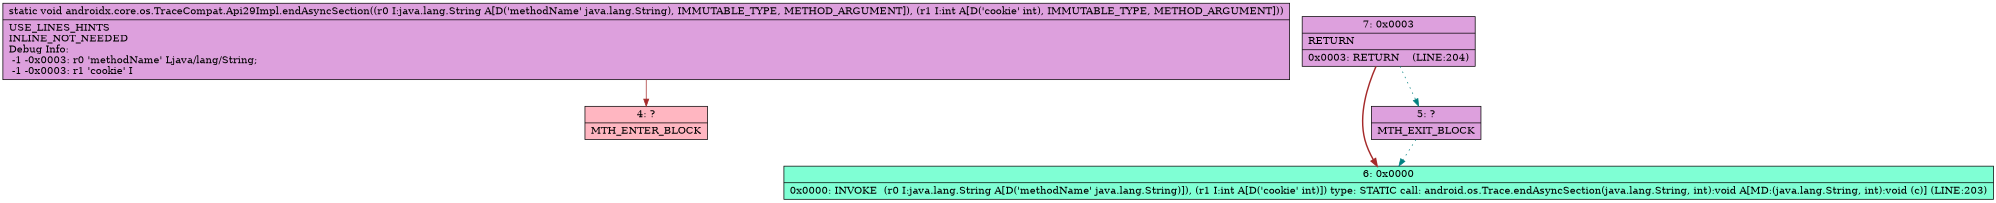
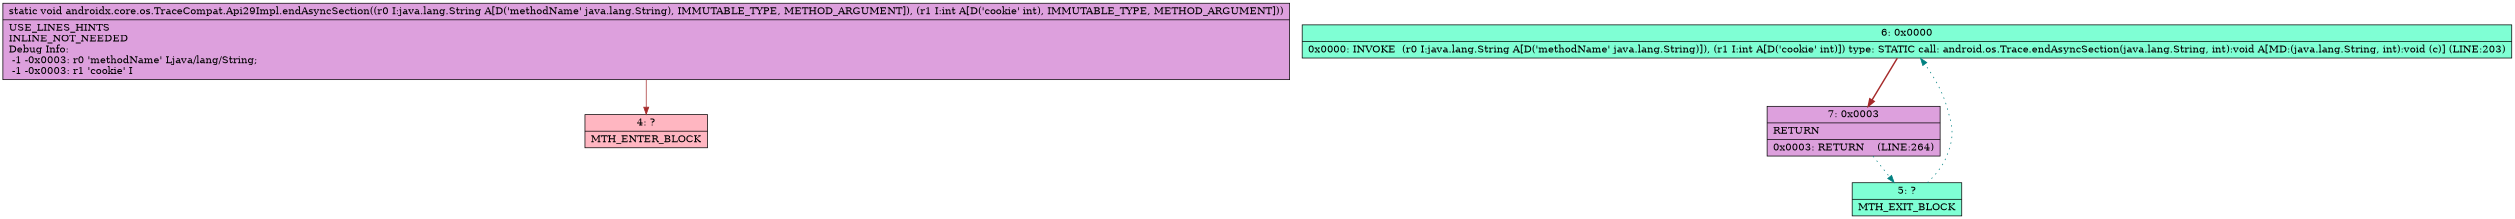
(1389, 58) -> (1854, 147)
(1363, 113) -> (1885, 79)
(1426, 123) -> (1907, 199)
